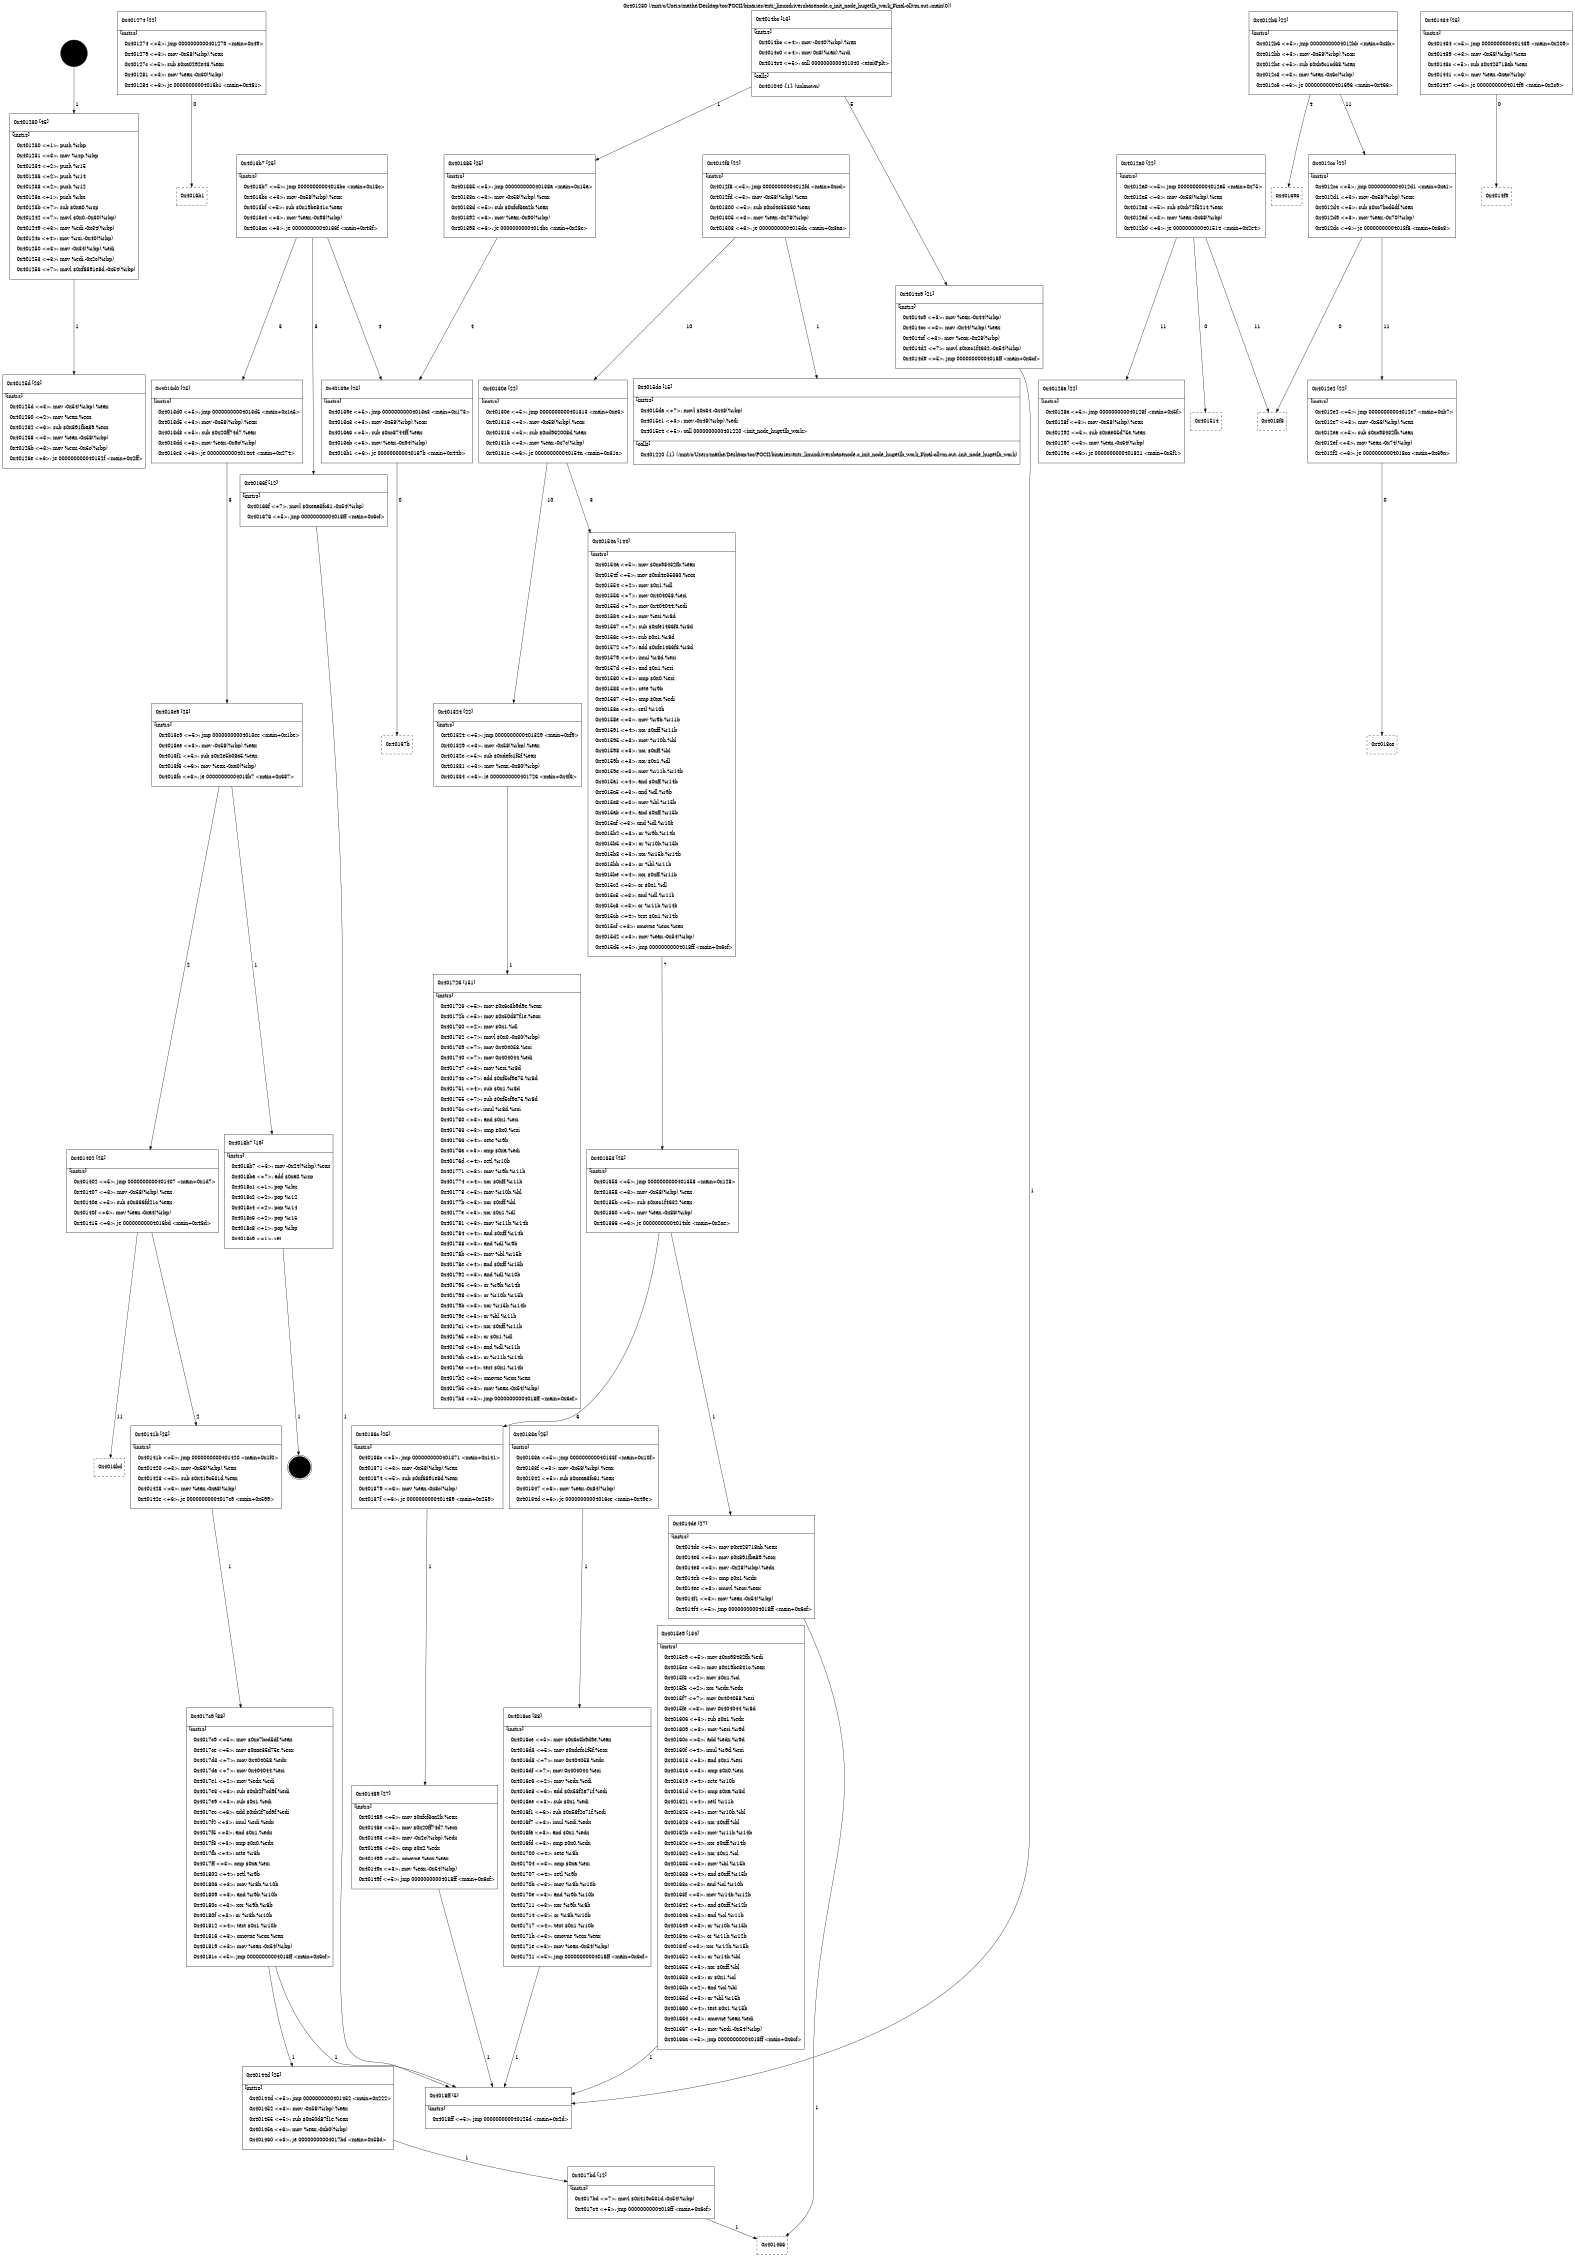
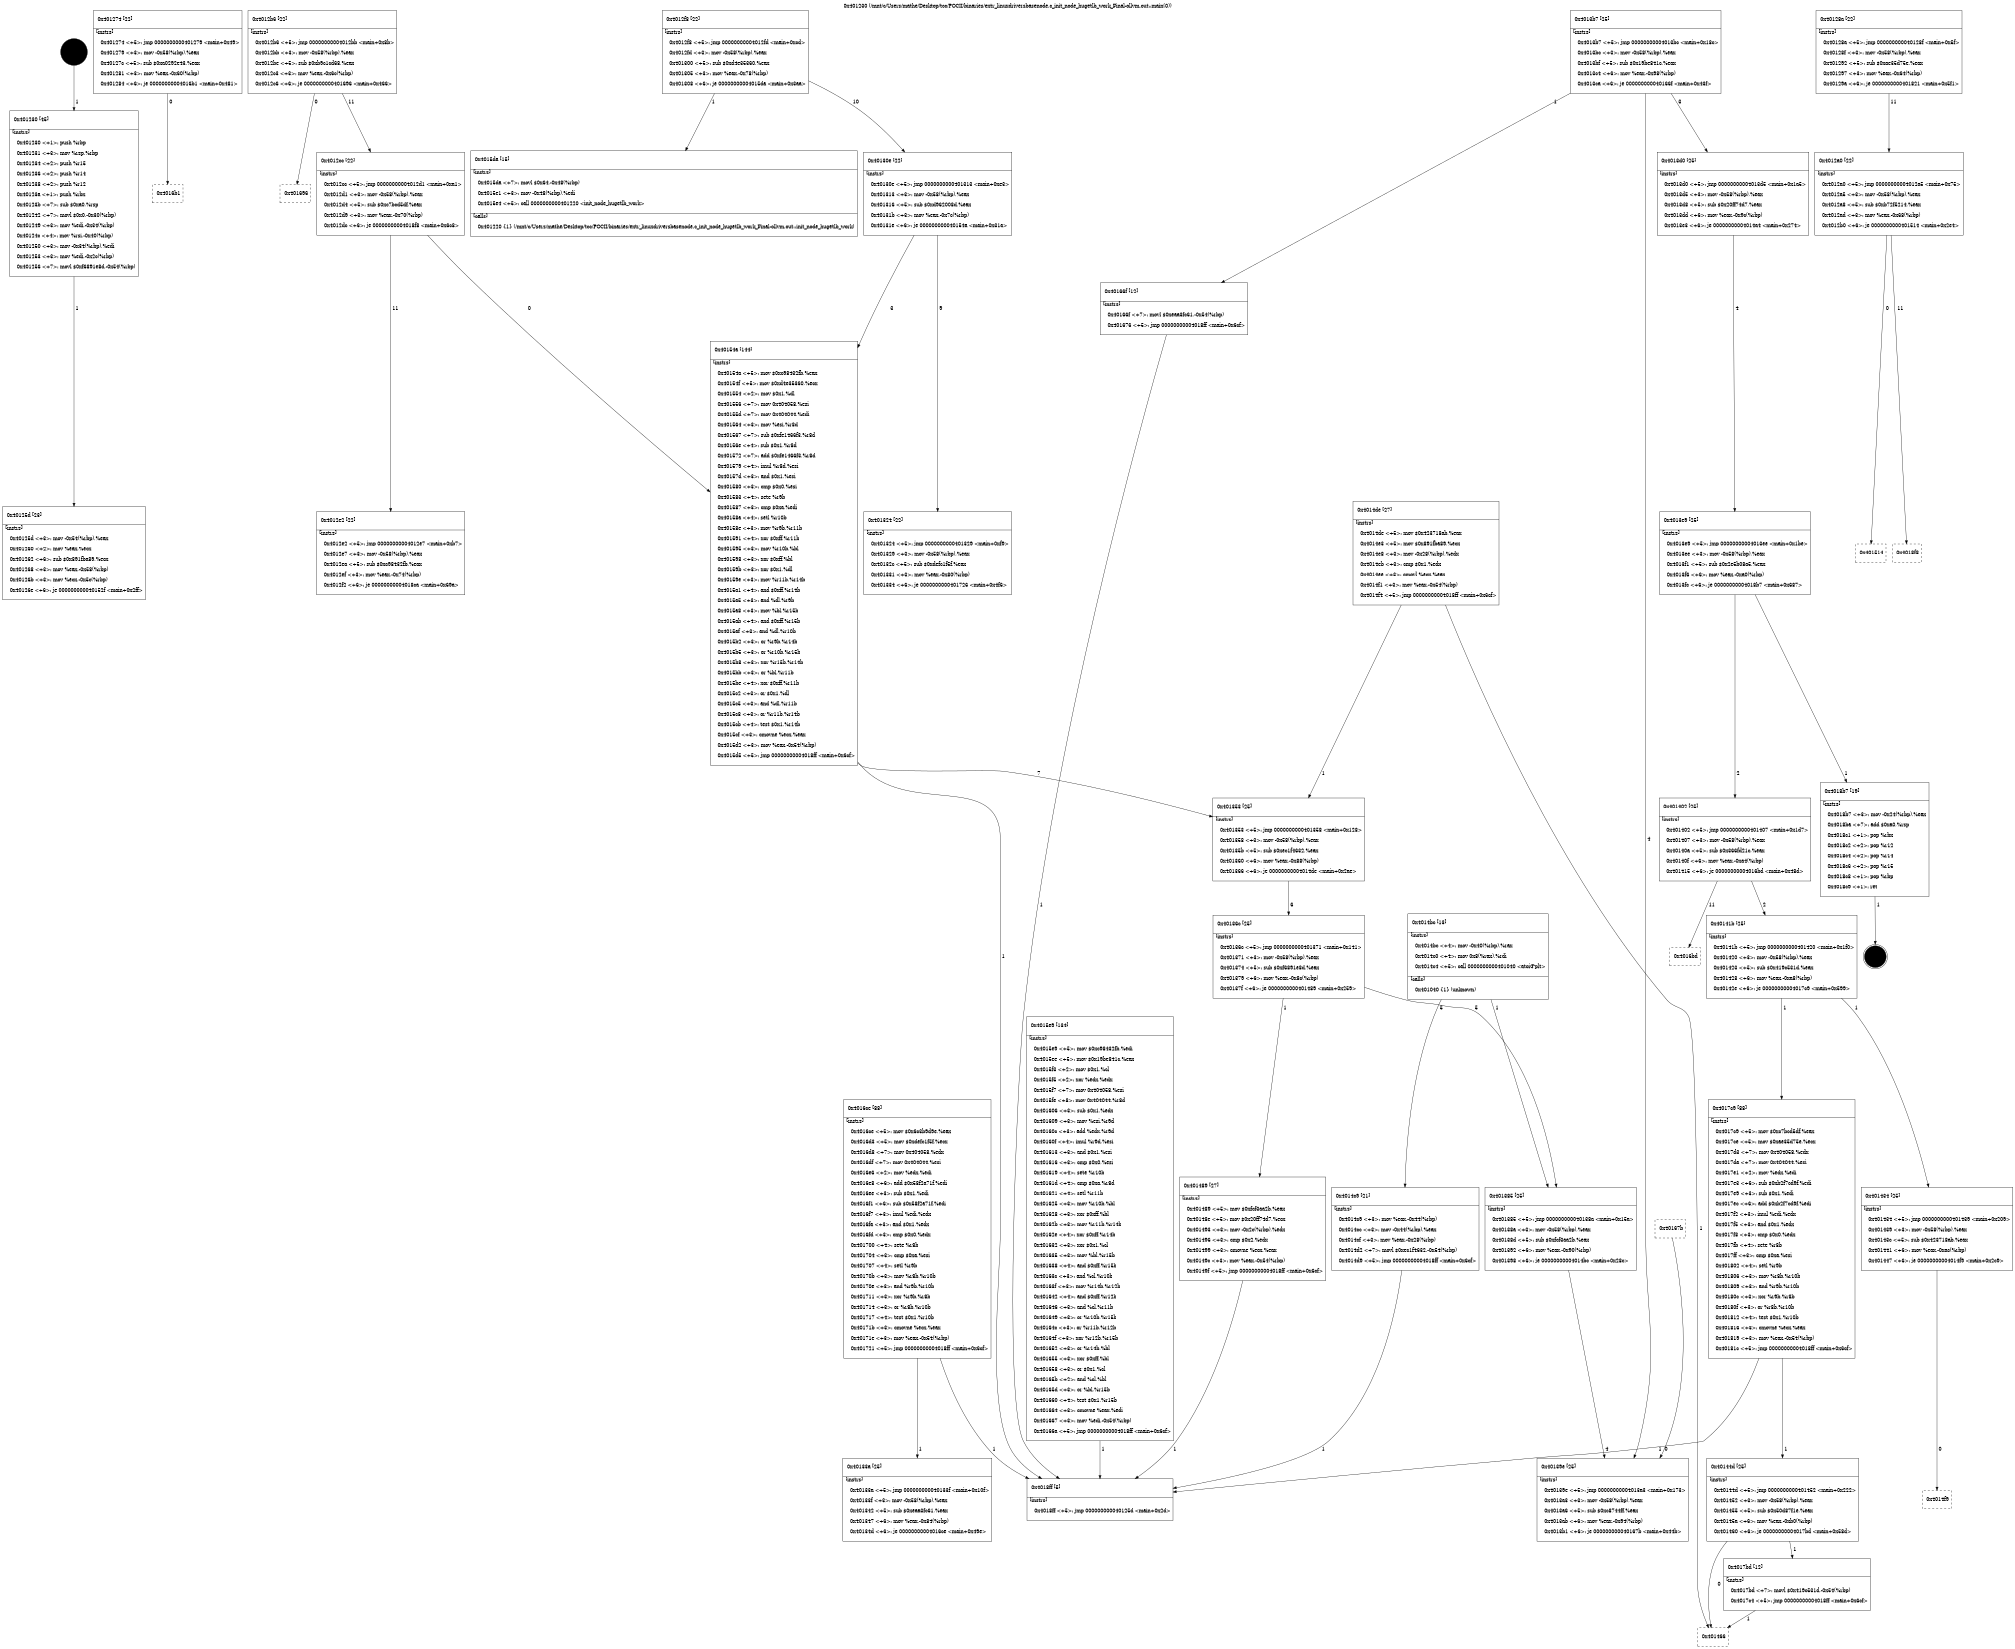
(1310, 105) -> (315, 102)
(1152, 307) -> (1889, 121)
(1320, 324) -> (564, 366)
(315, 327) -> (1555, 102)
(229, 500) -> (1736, 309)
(550, 500) -> (940, 309)
(397, 598) -> (1683, 1348)
(1382, 745) -> none
none -> (1498, 1034)
none -> (1000, 1077)
none -> (1896, 1085)
(507, 1191) -> none
(701, 1372) -> (1356, 700)
none -> (1710, 1581)
(581, 1607) -> (917, 1406)
